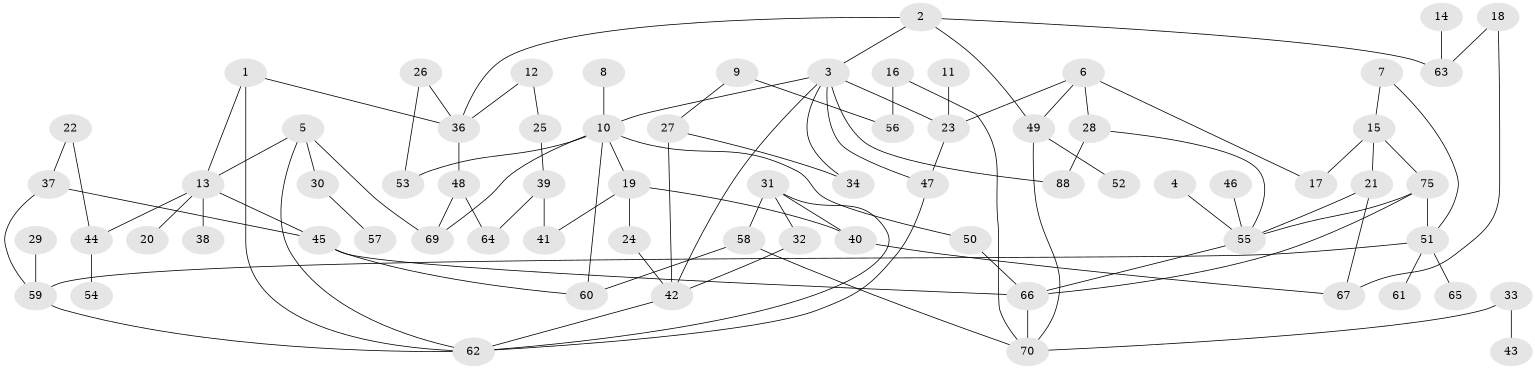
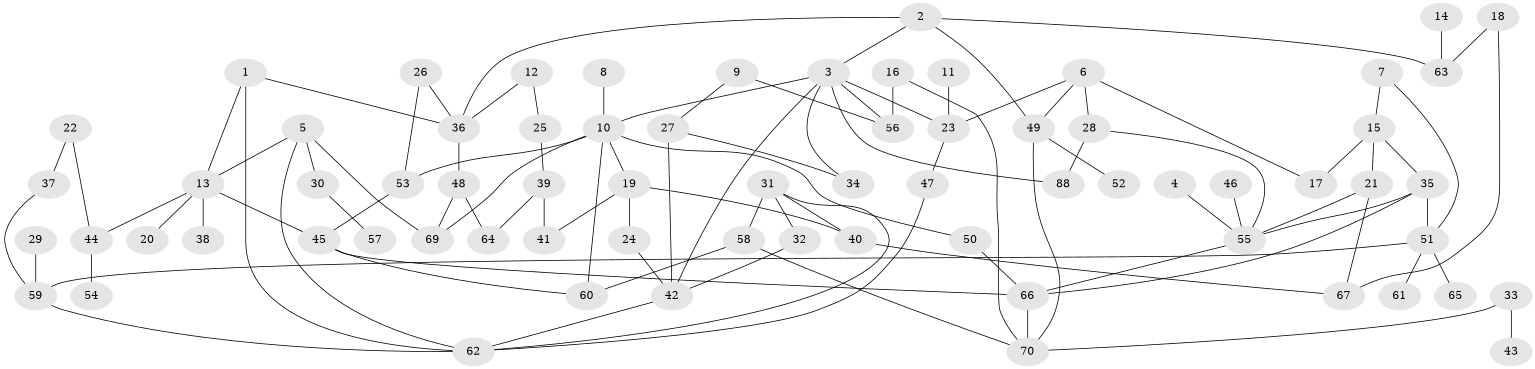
(847, 149) -> (861, 101)
(1428, 184) -> (1428, 184)
(184, 212) -> (361, 212)
